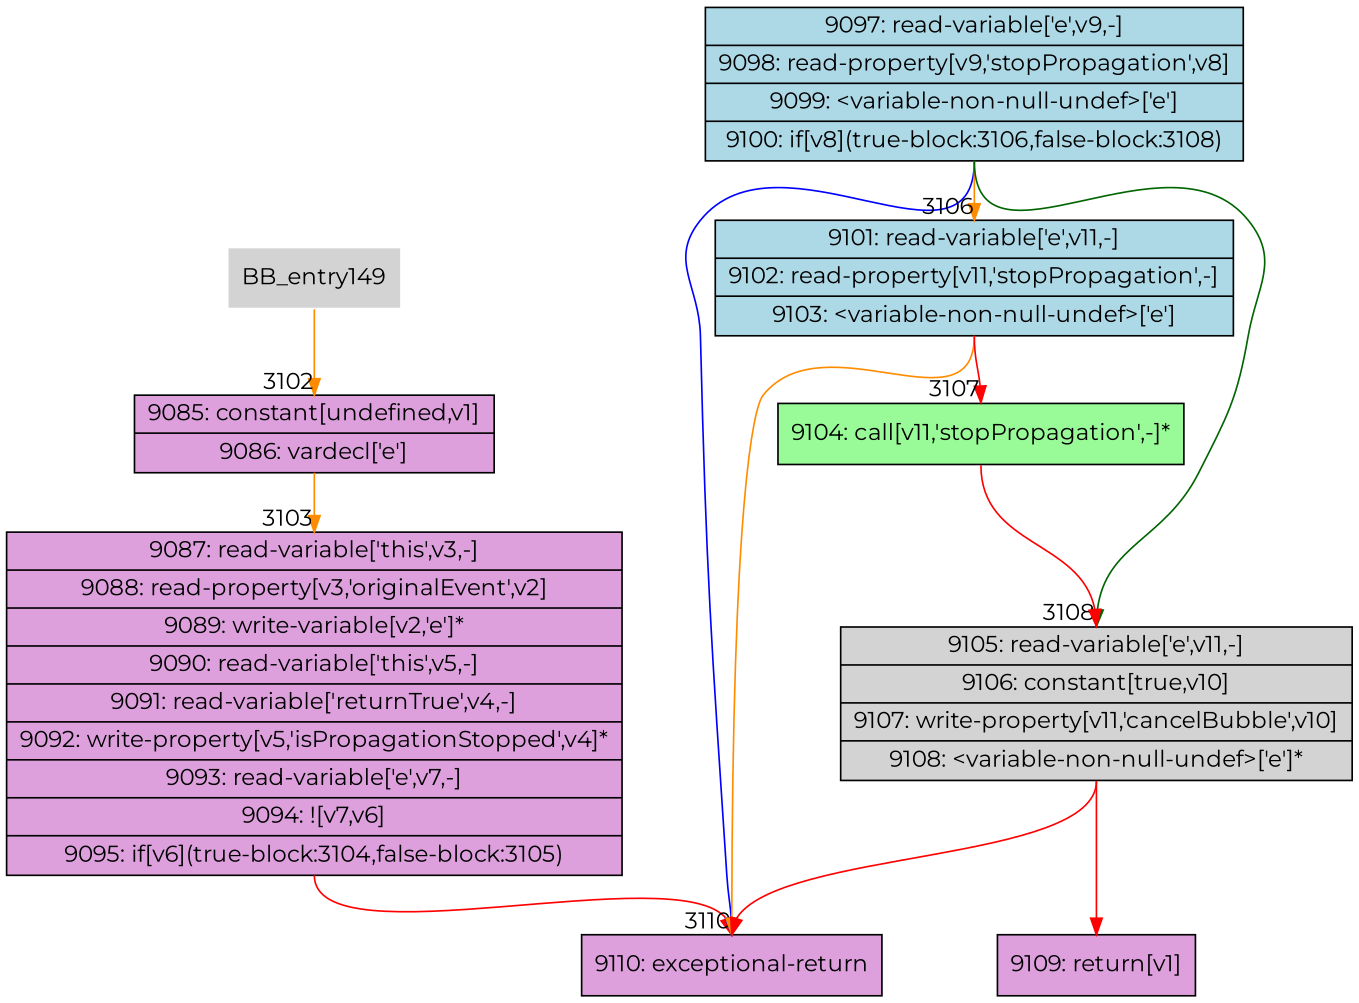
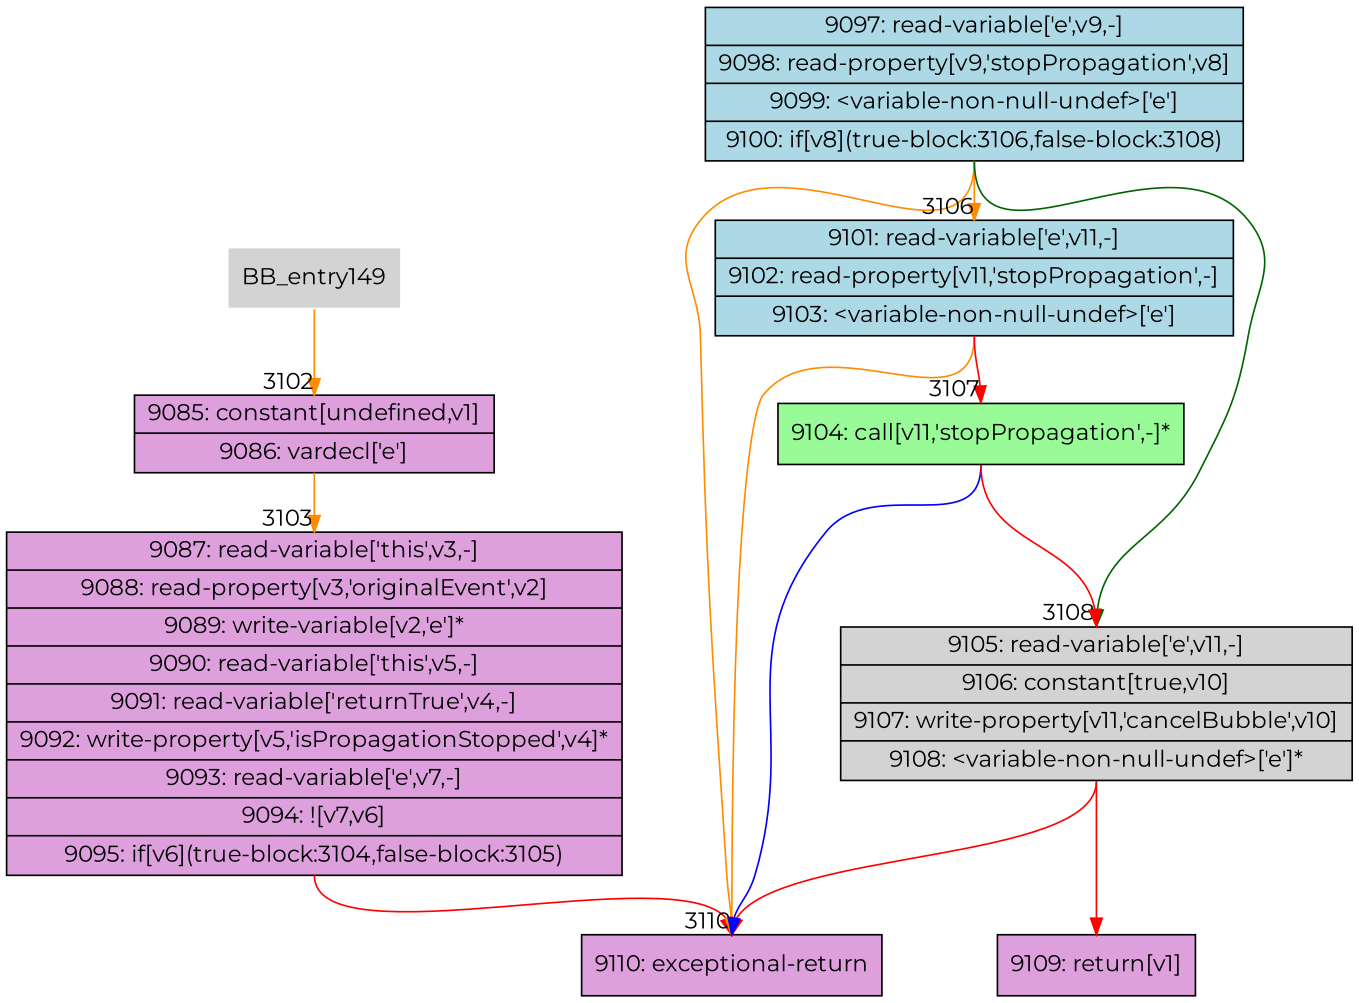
(702, 409) -> (702, 409)
none -> (777, 630)
